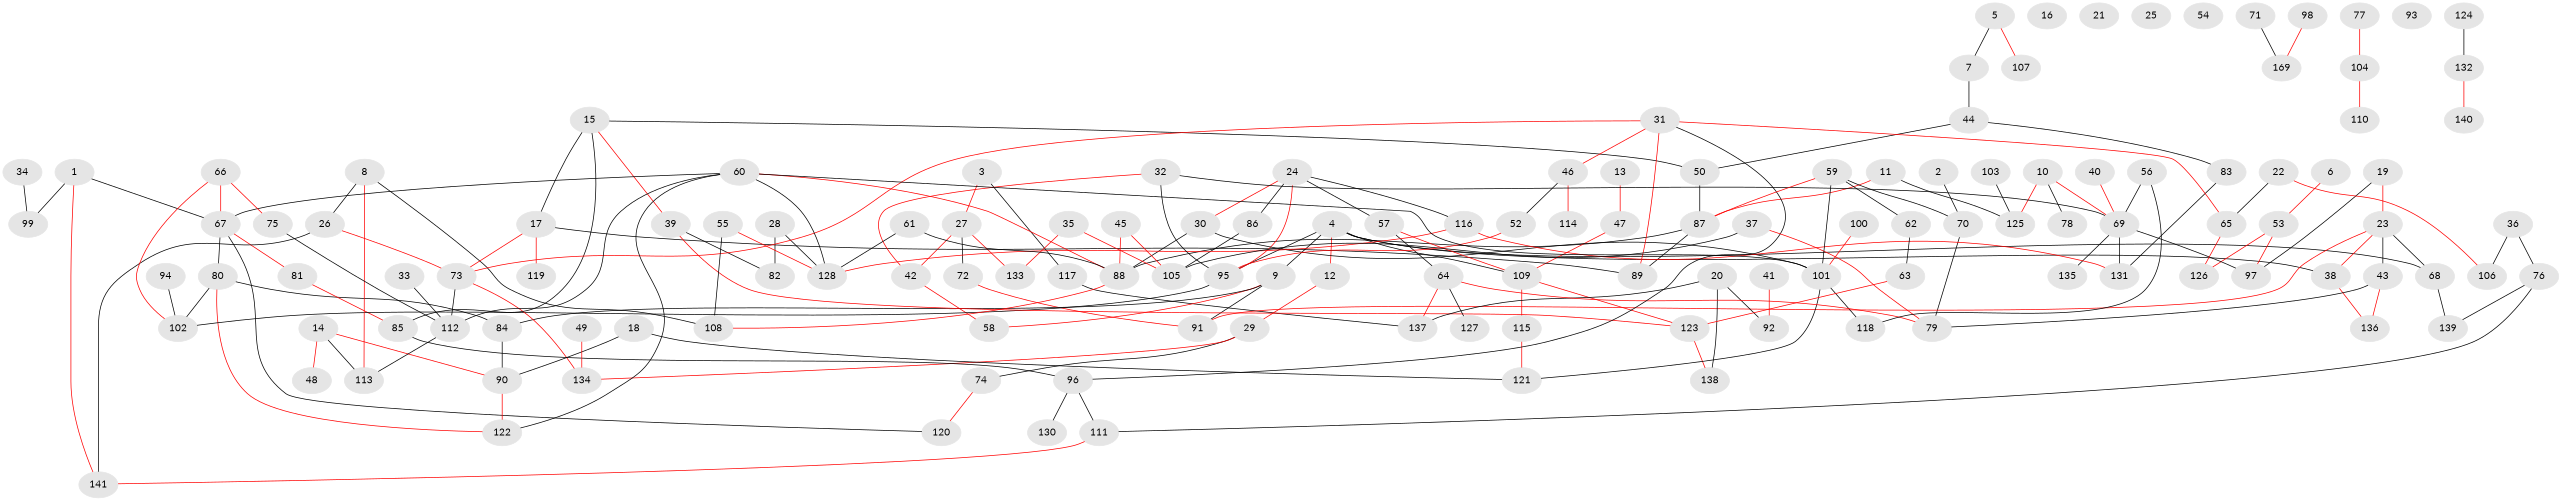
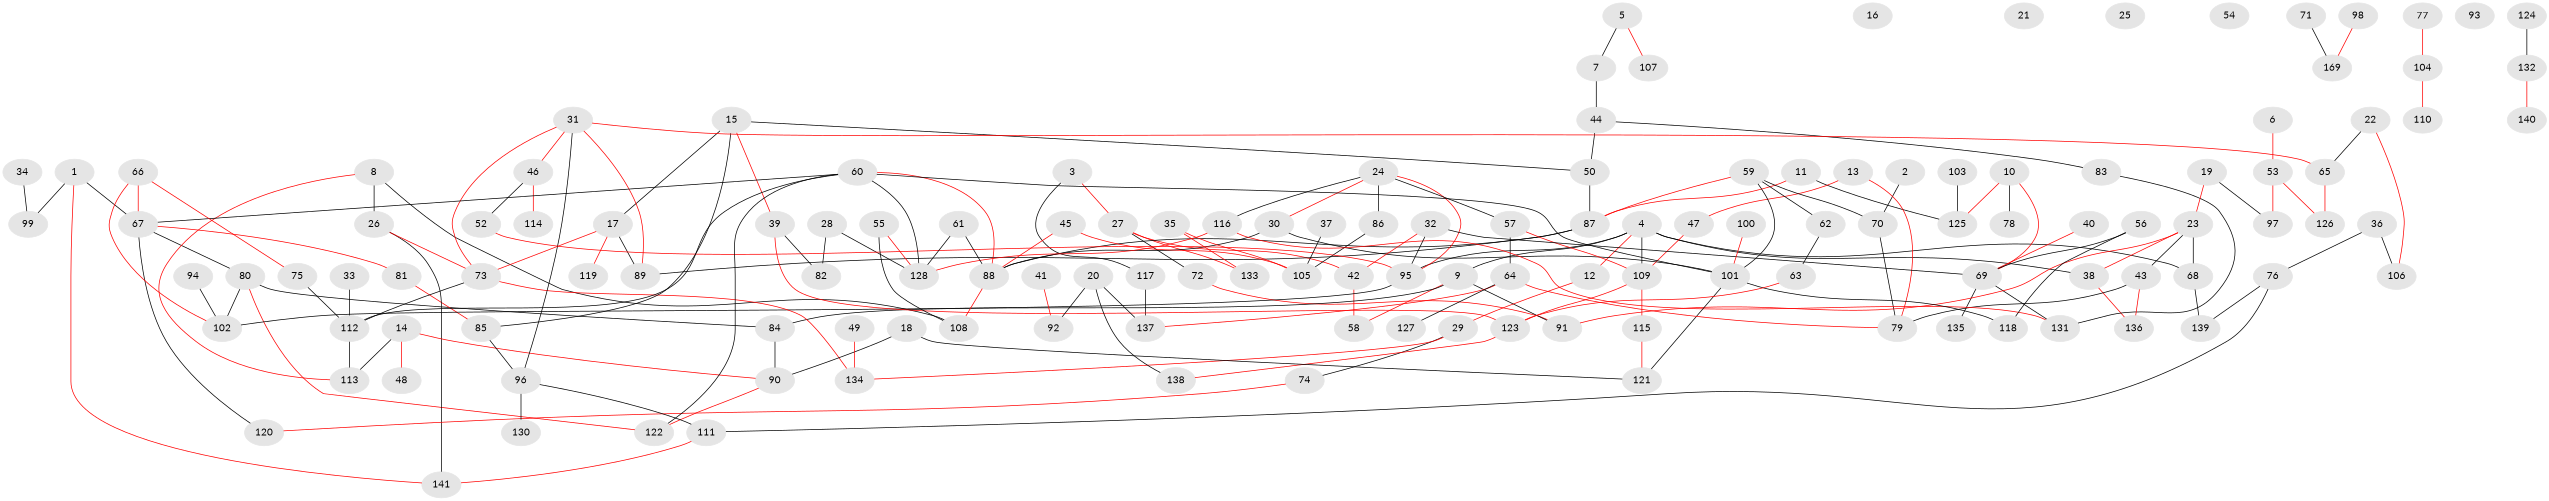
(2189, 249) -> none
(1850, 265) -> (1912, 240)
